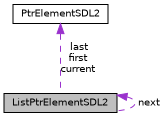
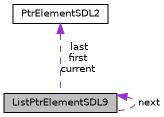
(60, 103) -> (60, 103)
